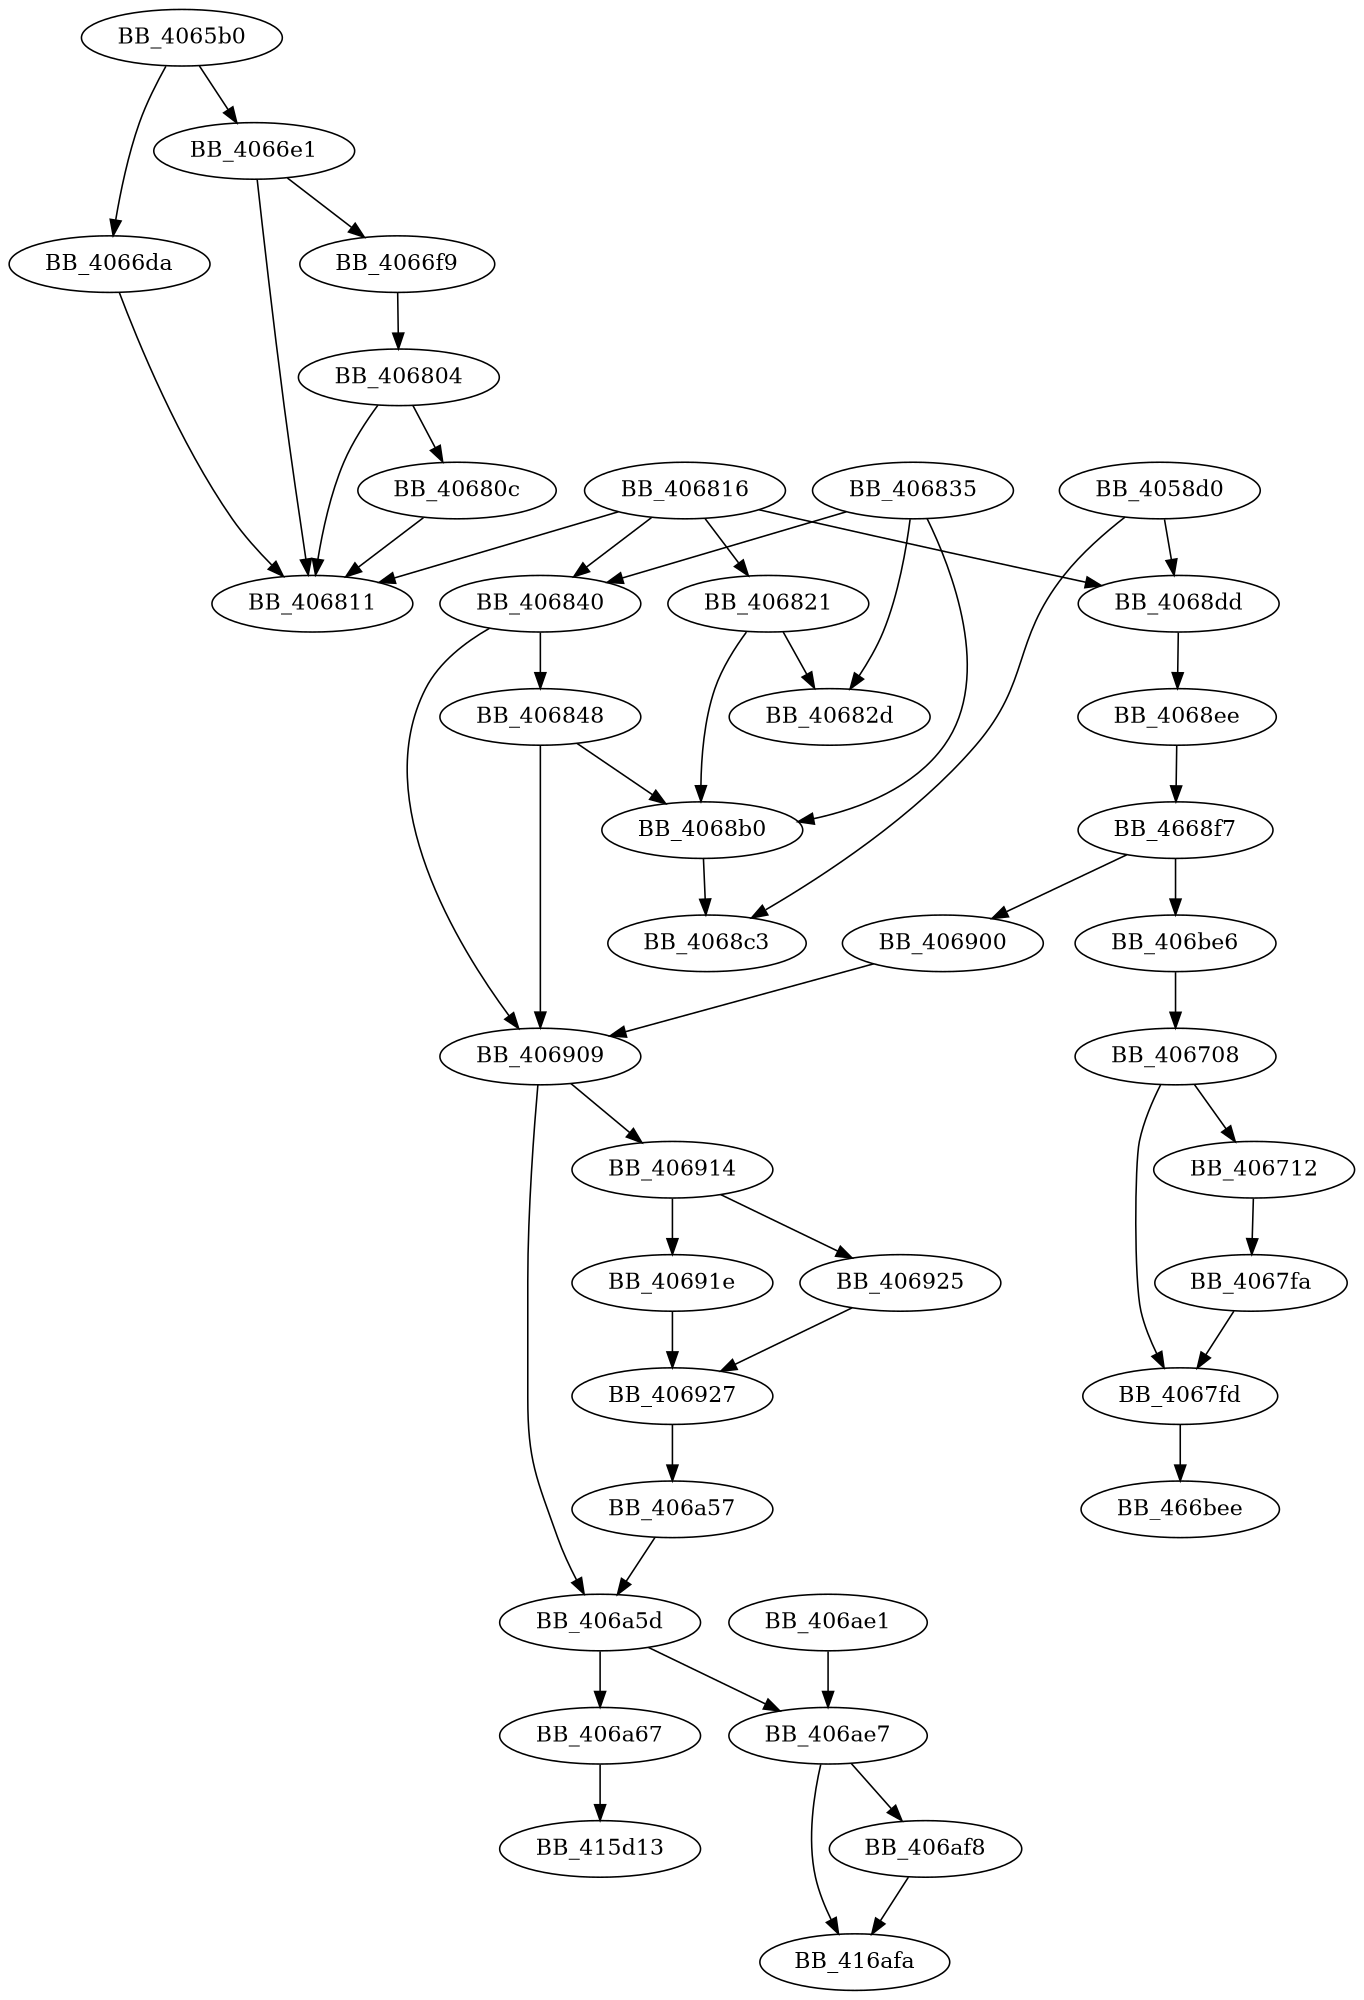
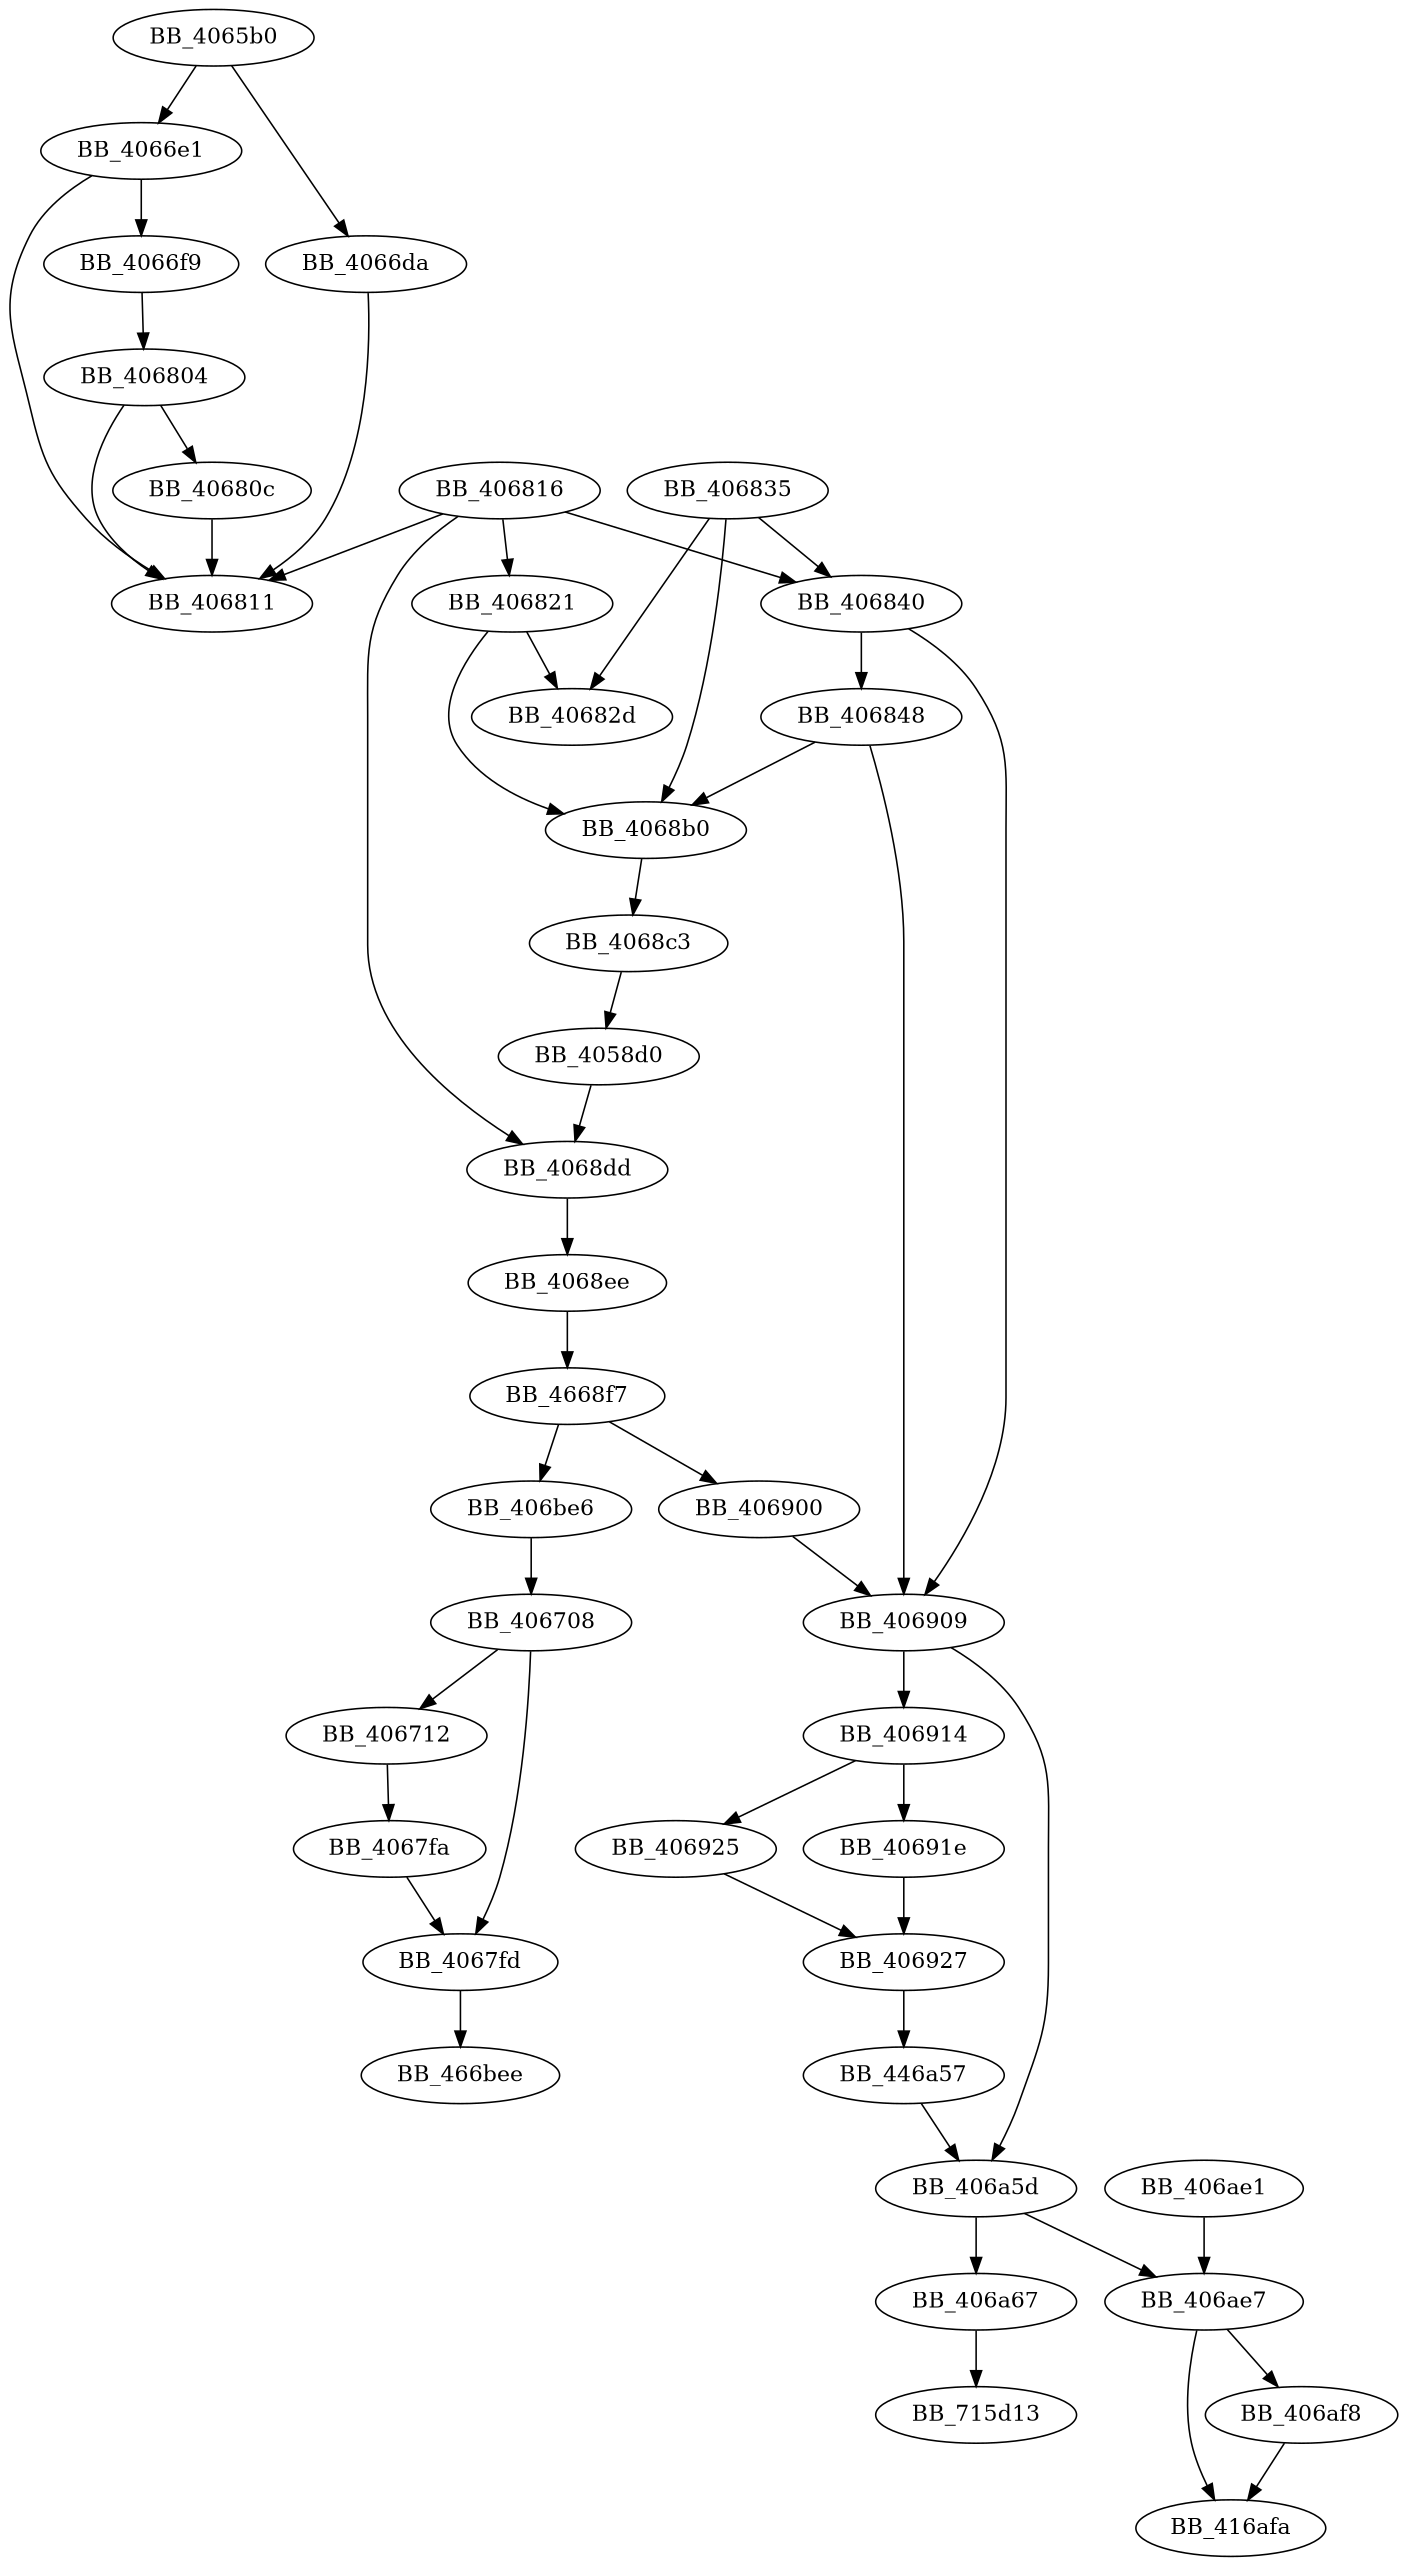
(979, 742) -> (616, 992)
(672, 1509) -> (904, 2075)
(600, 1849) -> (976, 2415)
